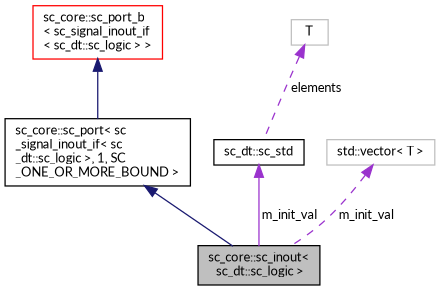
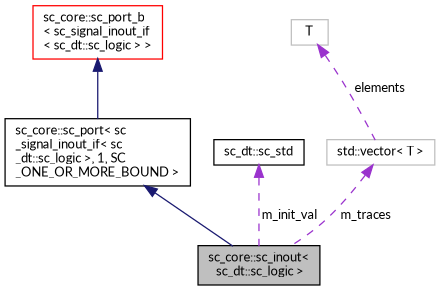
(281, 98) -> (352, 97)
(259, 212) -> (259, 212)
(365, 216) -> (365, 216)
